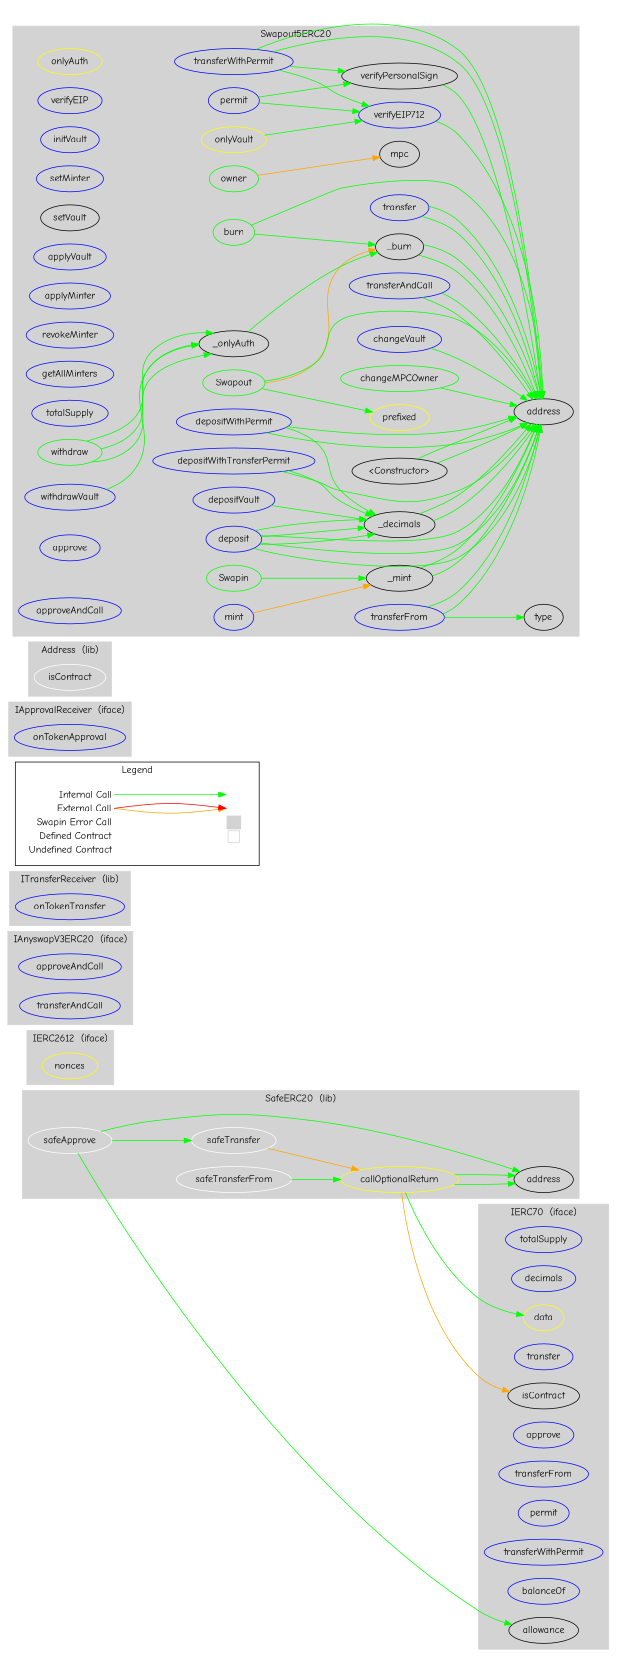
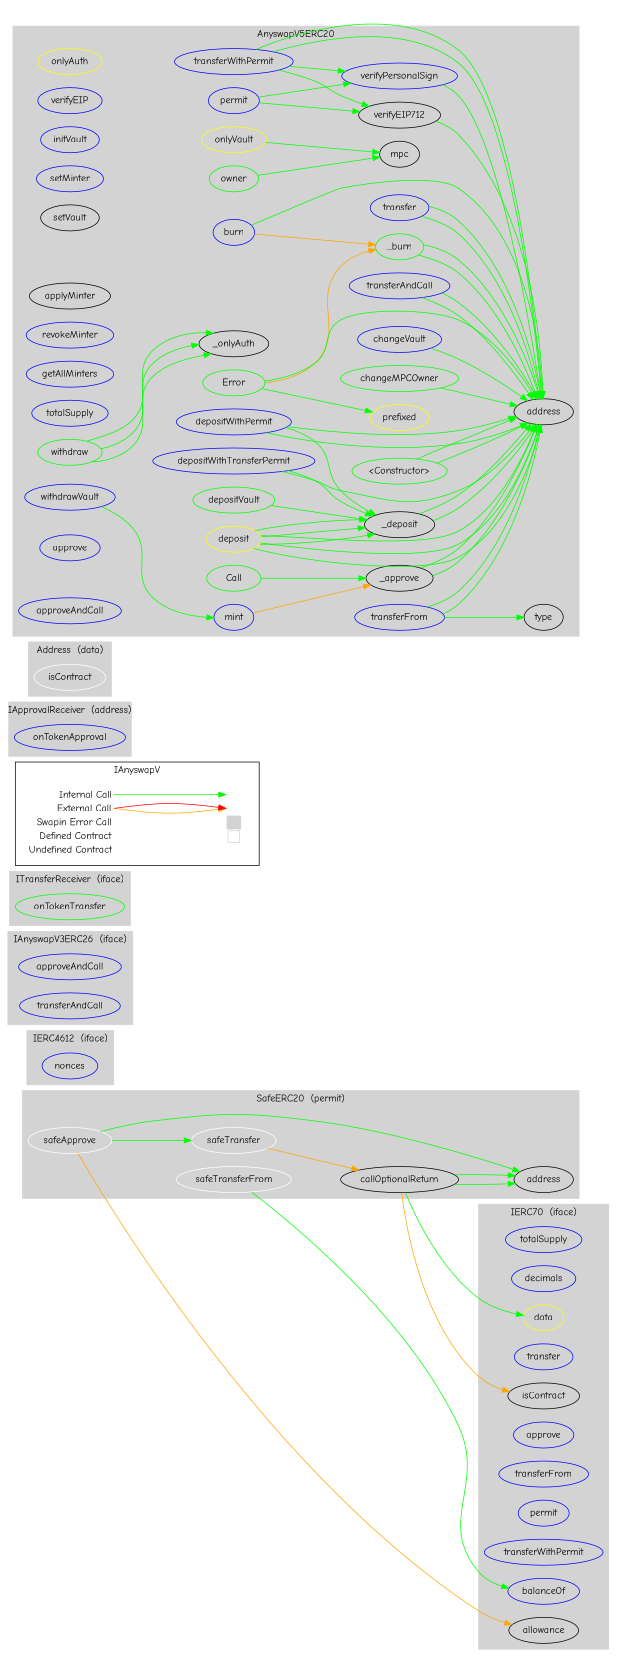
(296, 34) -> (296, 34)
(400, 76) -> (400, 76)
(400, 115) -> (400, 115)
(310, 128) -> (319, 147)
(315, 167) -> (315, 167)
(234, 232) -> (234, 232)
(311, 239) -> (311, 239)
(400, 247) -> (400, 247)
(70, 257) -> none
(306, 287) -> none
(70, 296) -> (70, 296)
(234, 383) -> (234, 383)
(144, 440) -> (142, 573)
(400, 471) -> (400, 471)
(234, 500) -> (234, 500)
(400, 525) -> (400, 525)
(234, 539) -> (234, 539)
(234, 578) -> (234, 578)
(400, 578) -> (400, 578)
(70, 650) -> (70, 650)
(70, 710) -> (70, 710)
(137, 770) -> (137, 770)
(70, 880) -> (70, 880)
(70, 907) -> (70, 907)
(70, 940) -> (70, 940)
(70, 1039) -> (70, 1039)
(70, 1066) -> (70, 1066)
(301, 1099) -> (301, 1099)
(312, 1180) -> (424, 1368)
(400, 1180) -> (400, 1180)
(264, 1414) -> (264, 1414)
